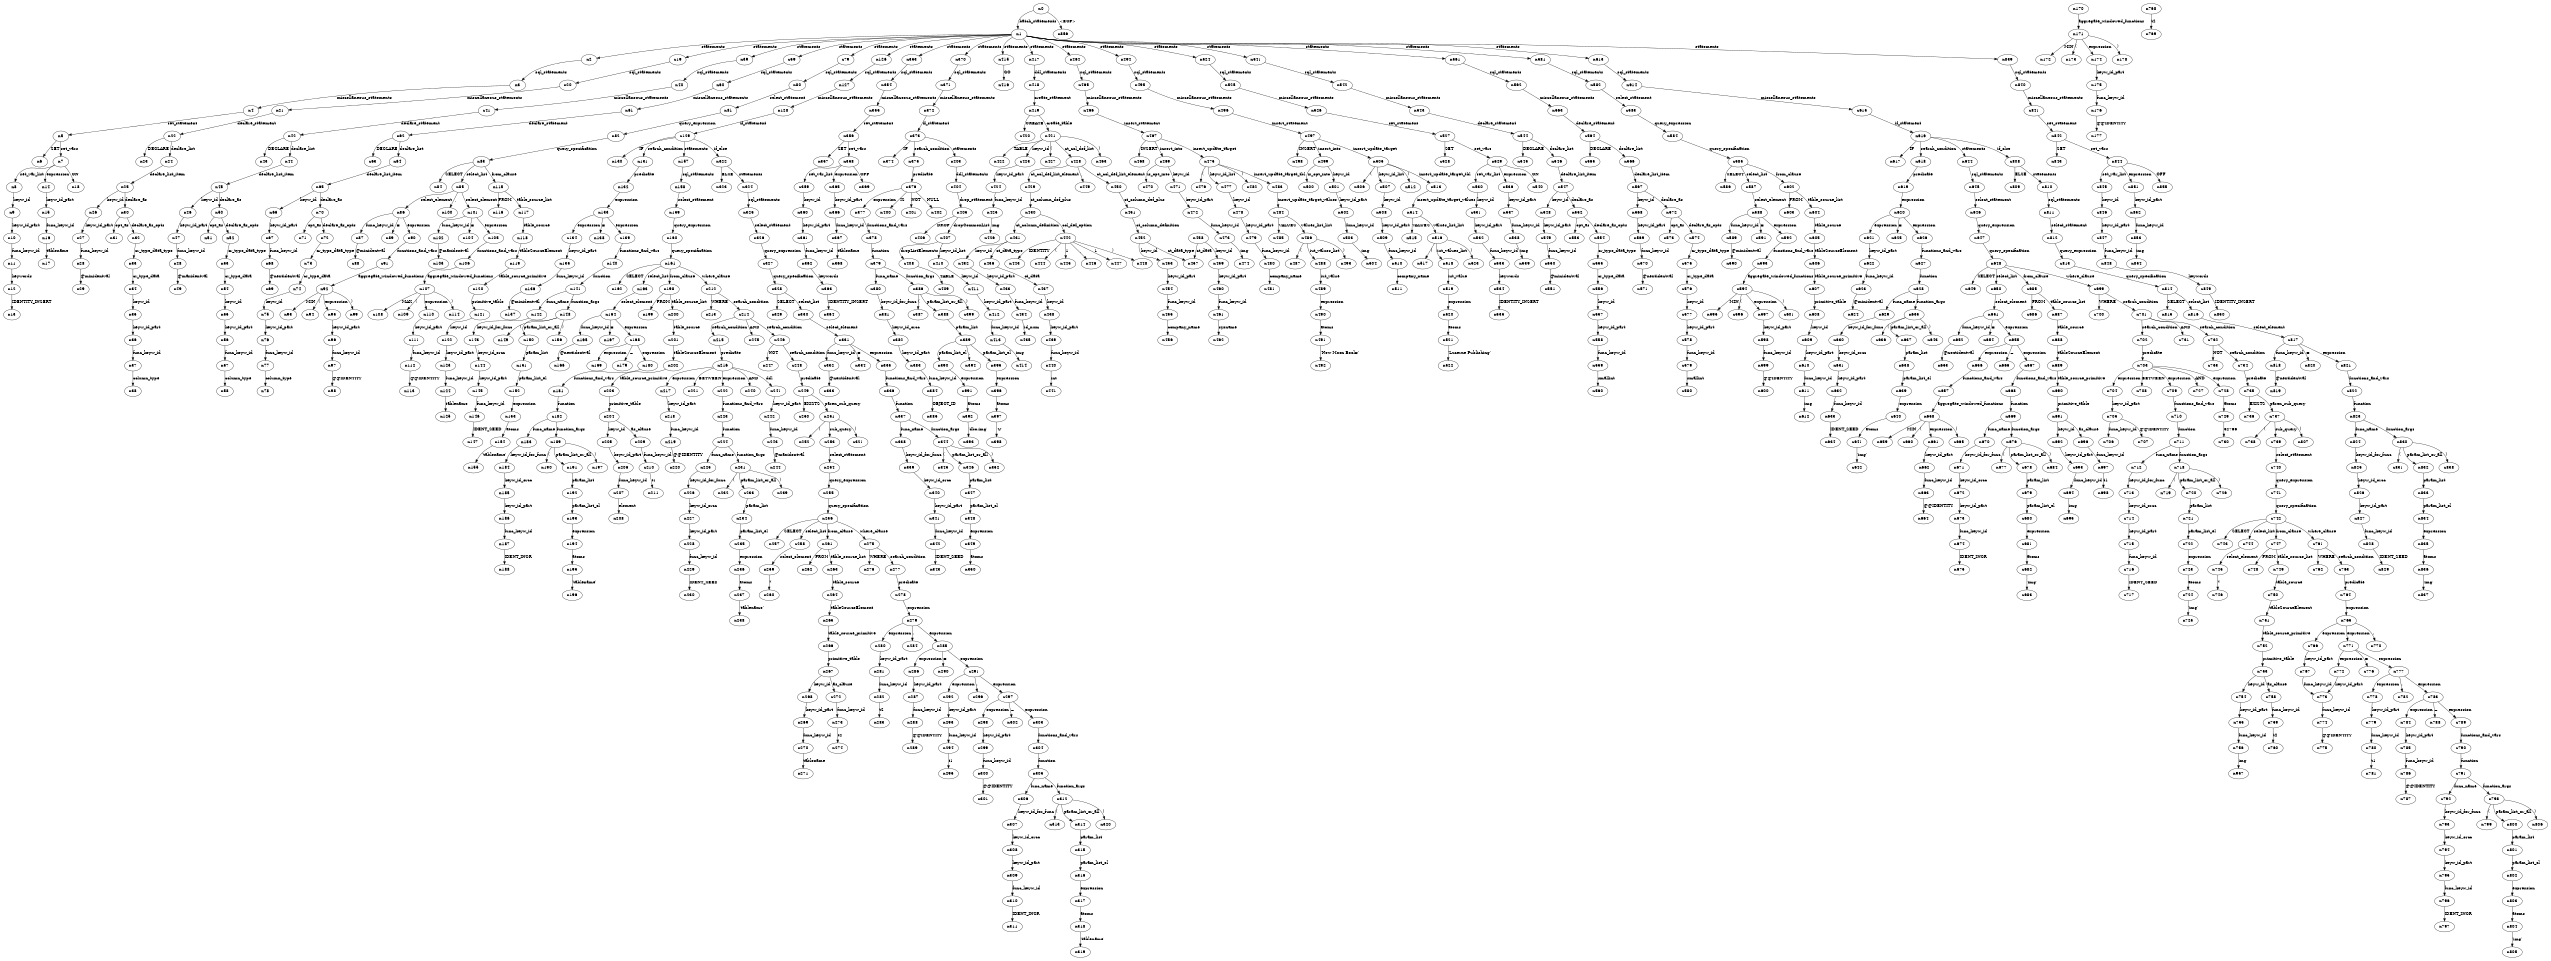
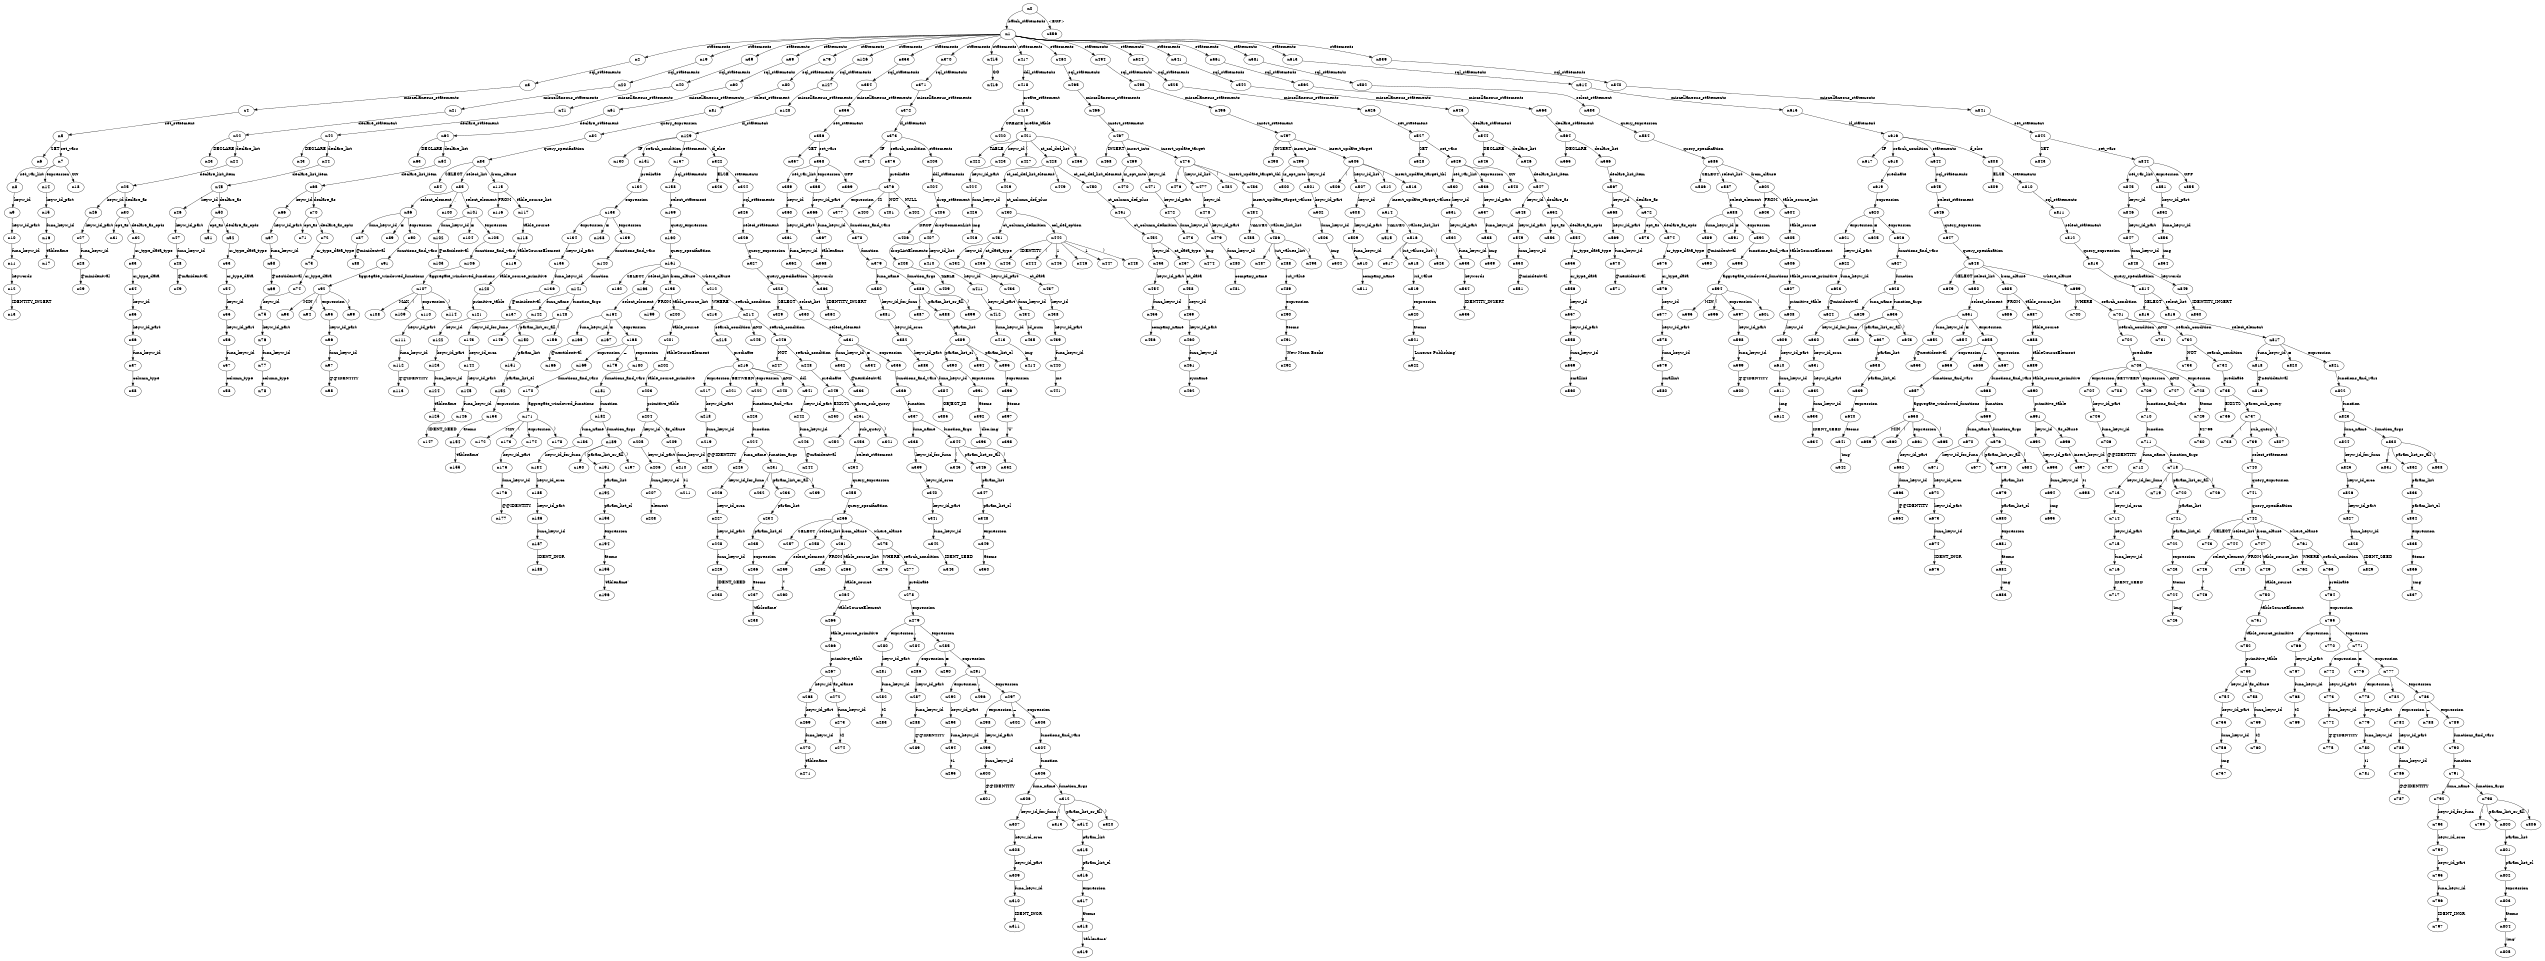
(1196, 250) -> (1186, 275)
none -> (556, 378)
(776, 391) -> (808, 391)
(2133, 424) -> (2107, 454)
(2110, 455) -> (2089, 455)
(2304, 687) -> (2295, 683)
(2239, 774) -> (2221, 774)
